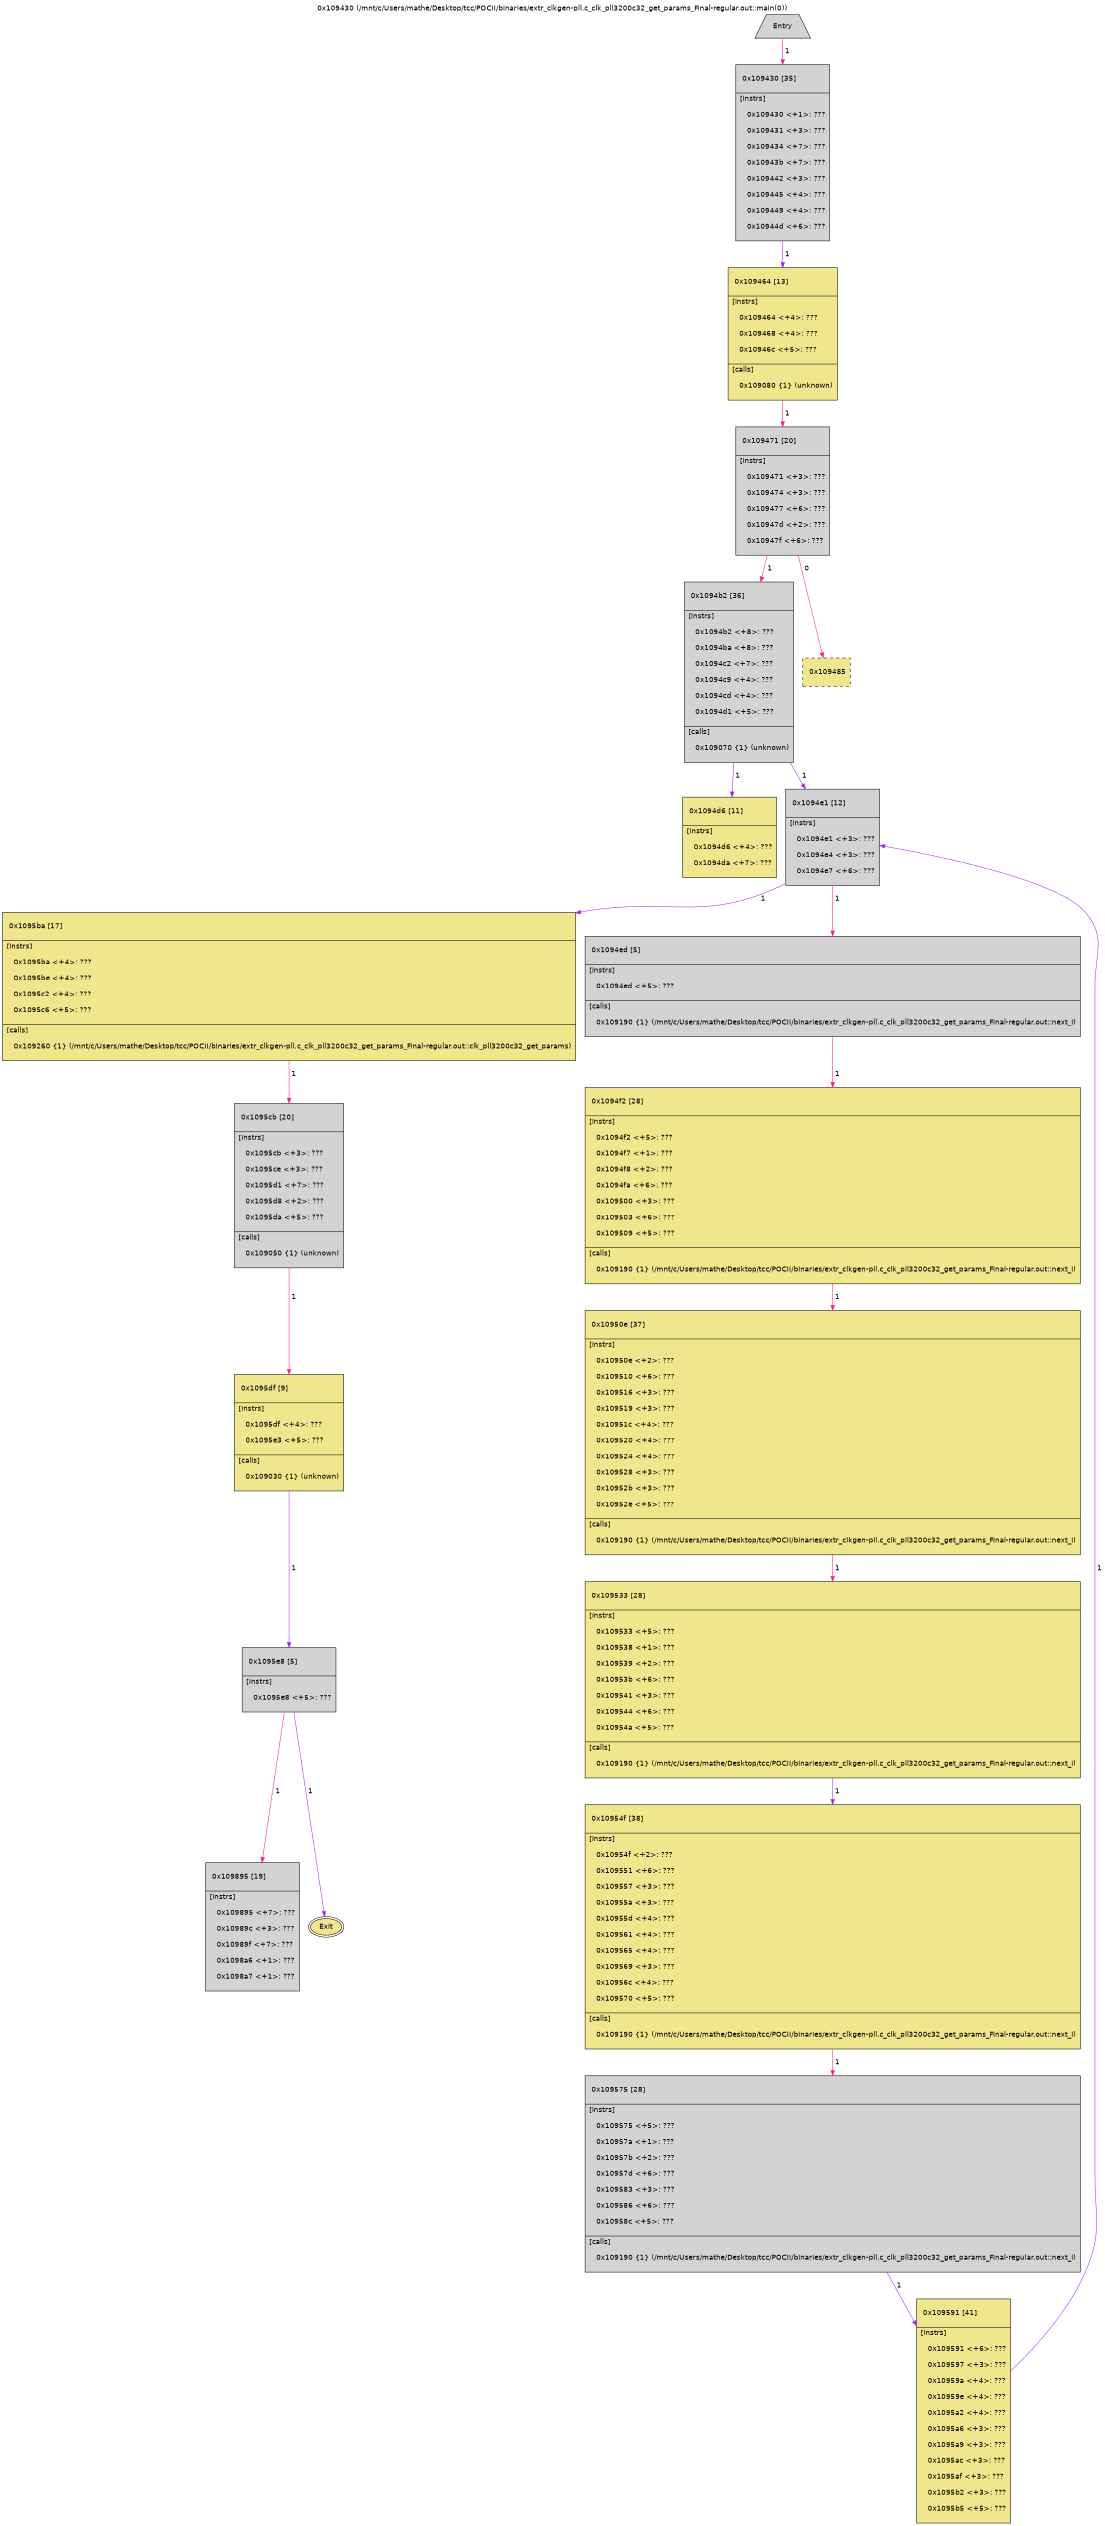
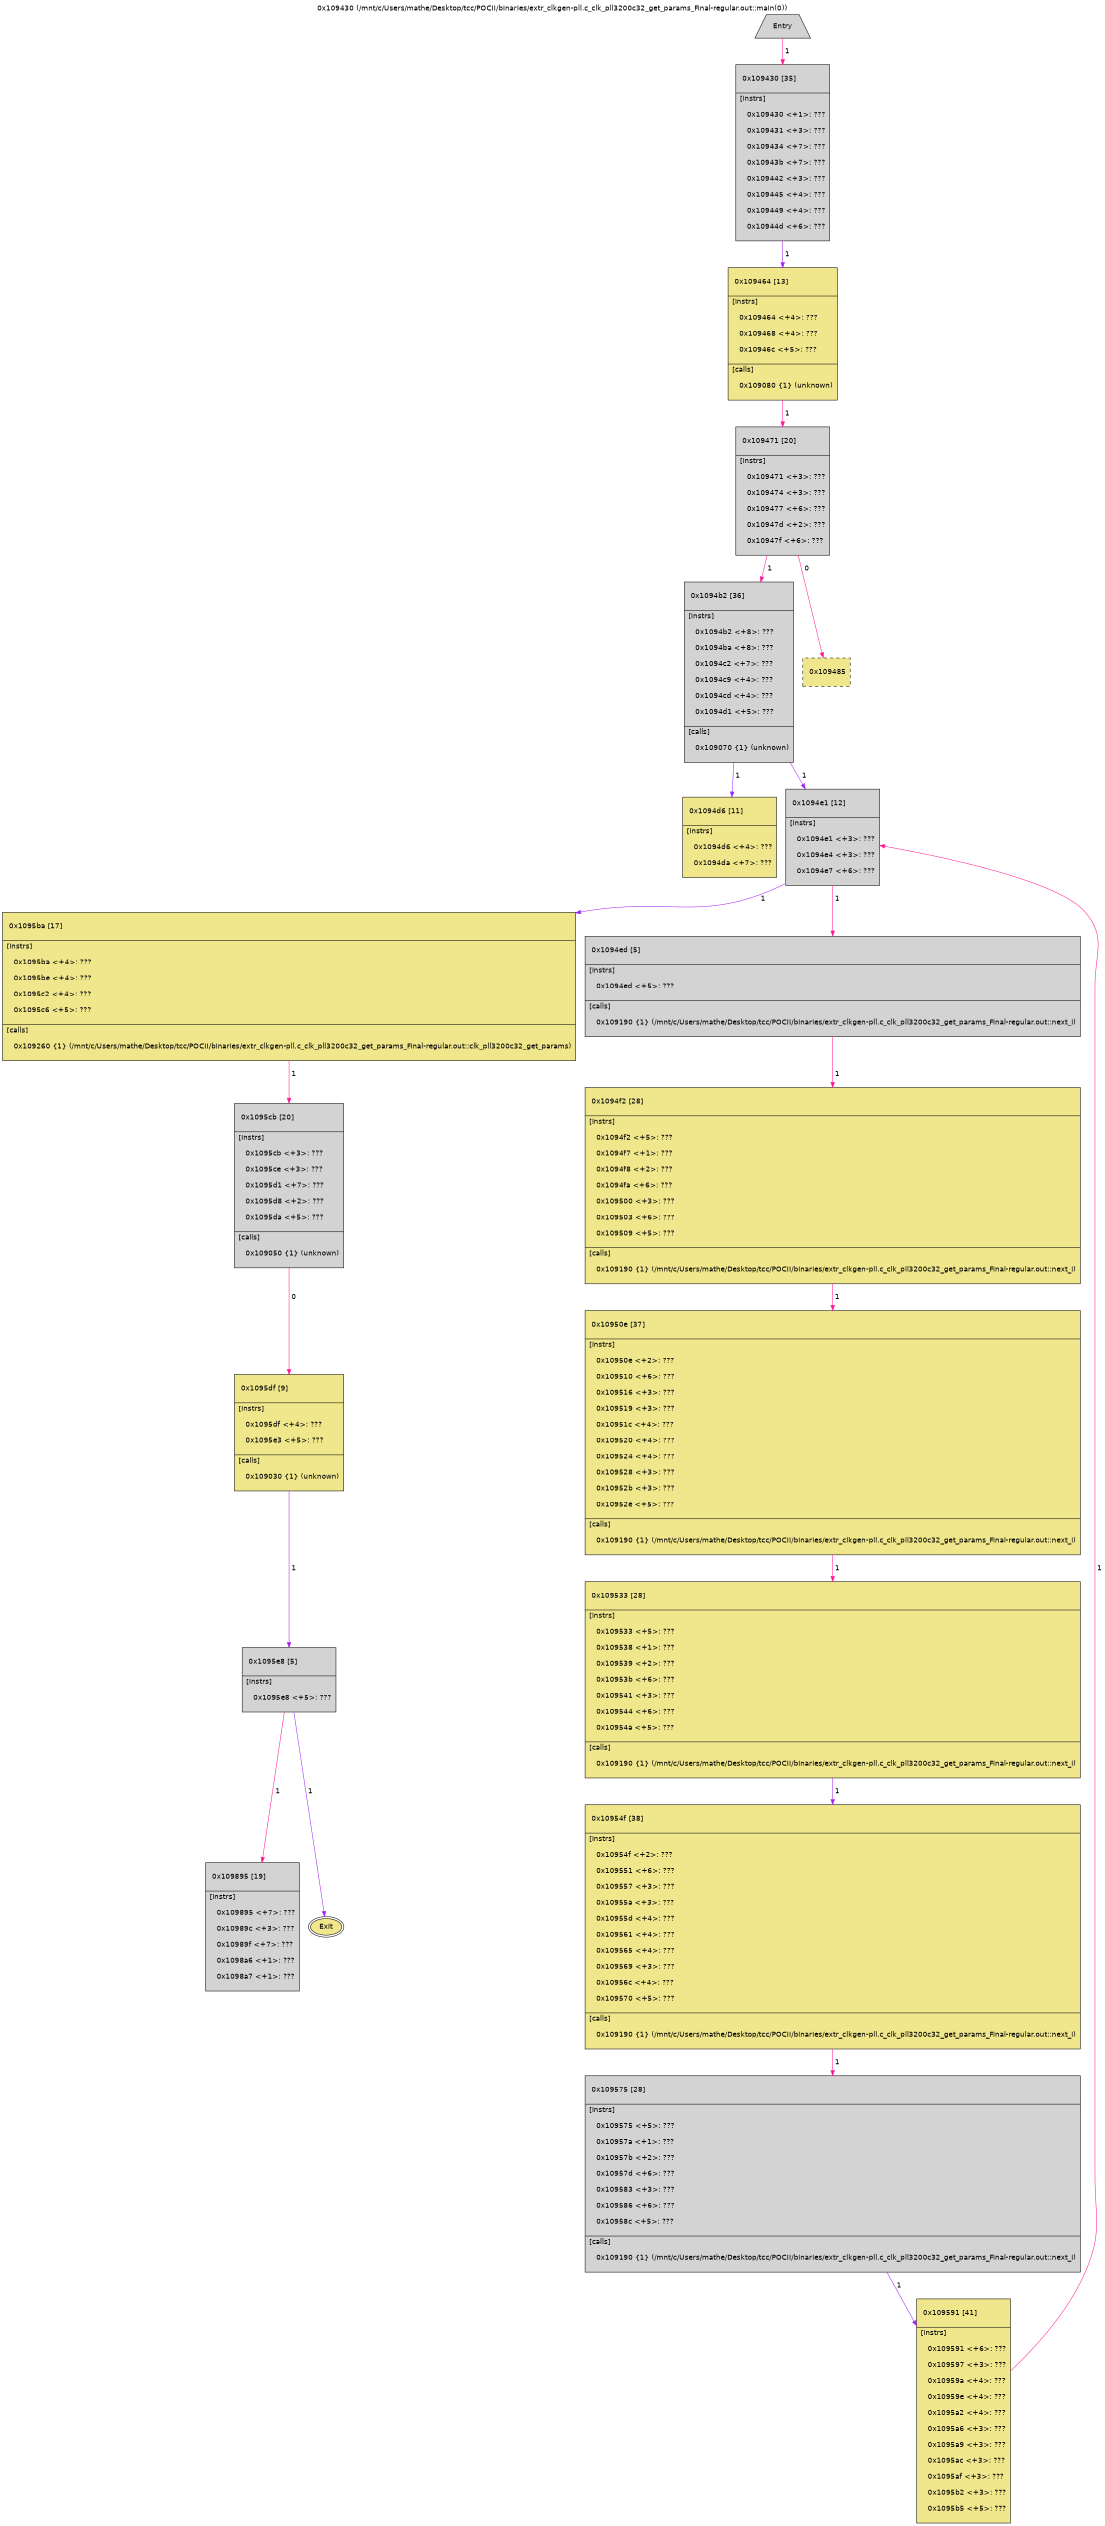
(293, 1297) -> (293, 1297)
(1095, 1547) -> (1095, 1547)
